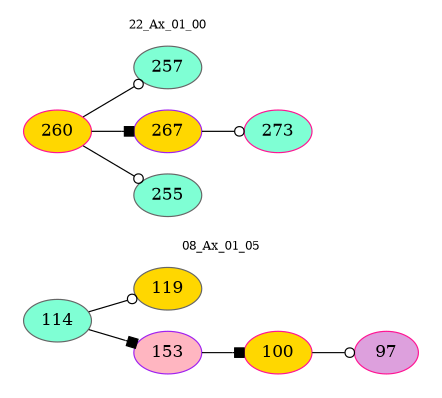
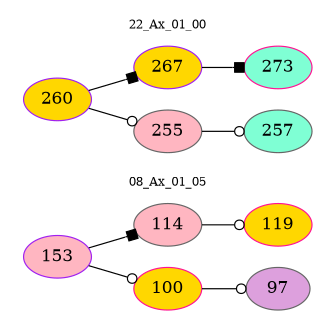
(109, 102) -> (218, 131)
(58, 131) -> (58, 99)
(218, 131) -> (217, 67)
(168, 195) -> (168, 131)
(168, 289) -> (278, 225)
(58, 321) -> (168, 225)
(107, 335) -> (107, 243)
(217, 353) -> (108, 271)
(386, 353) -> (278, 289)
